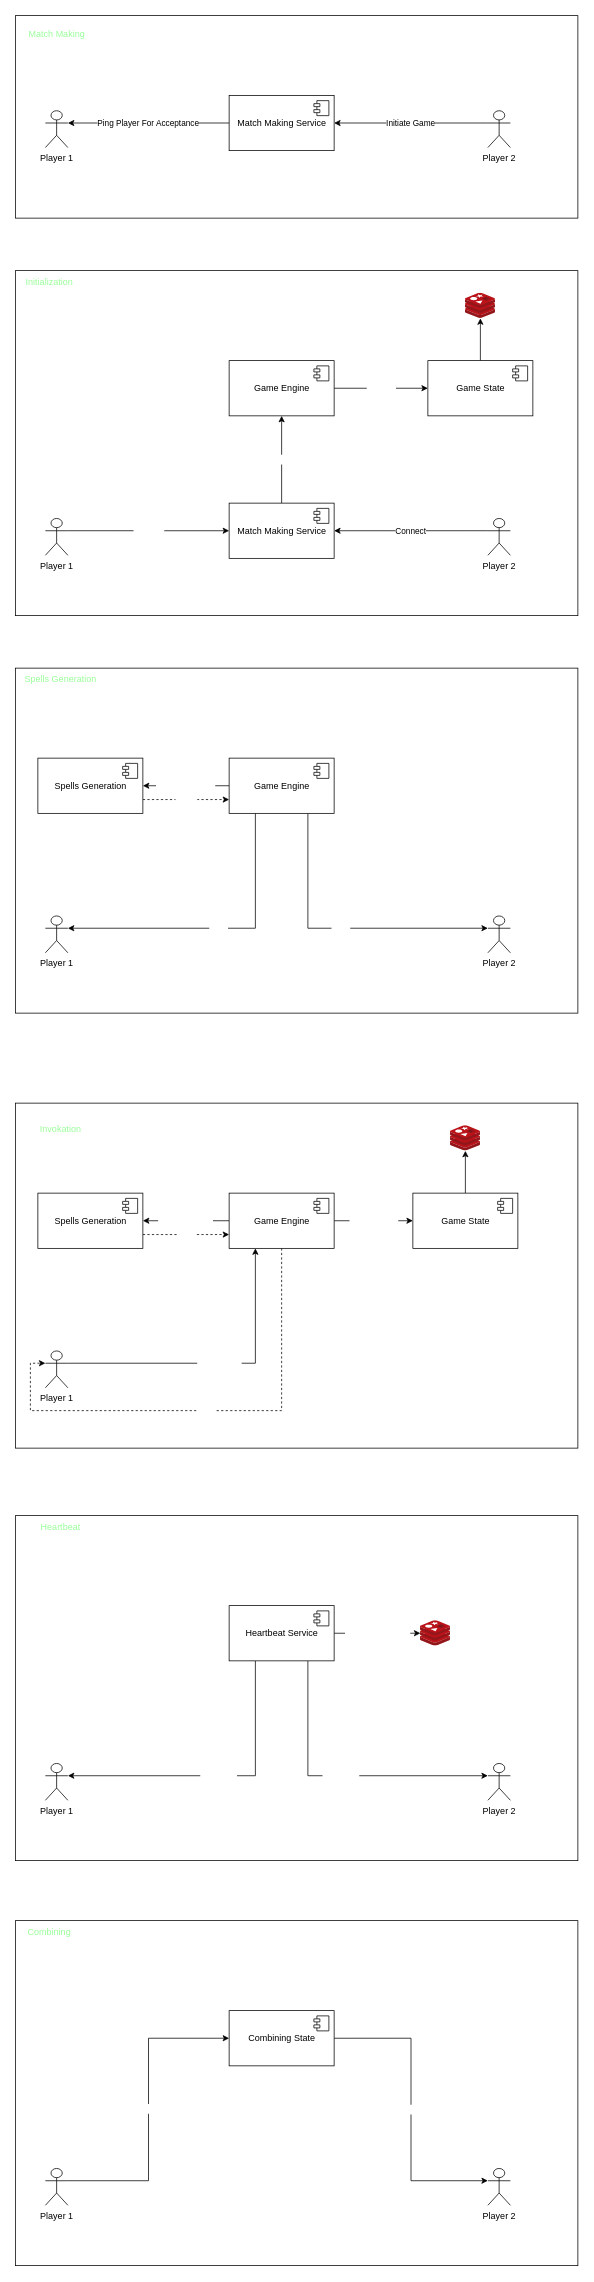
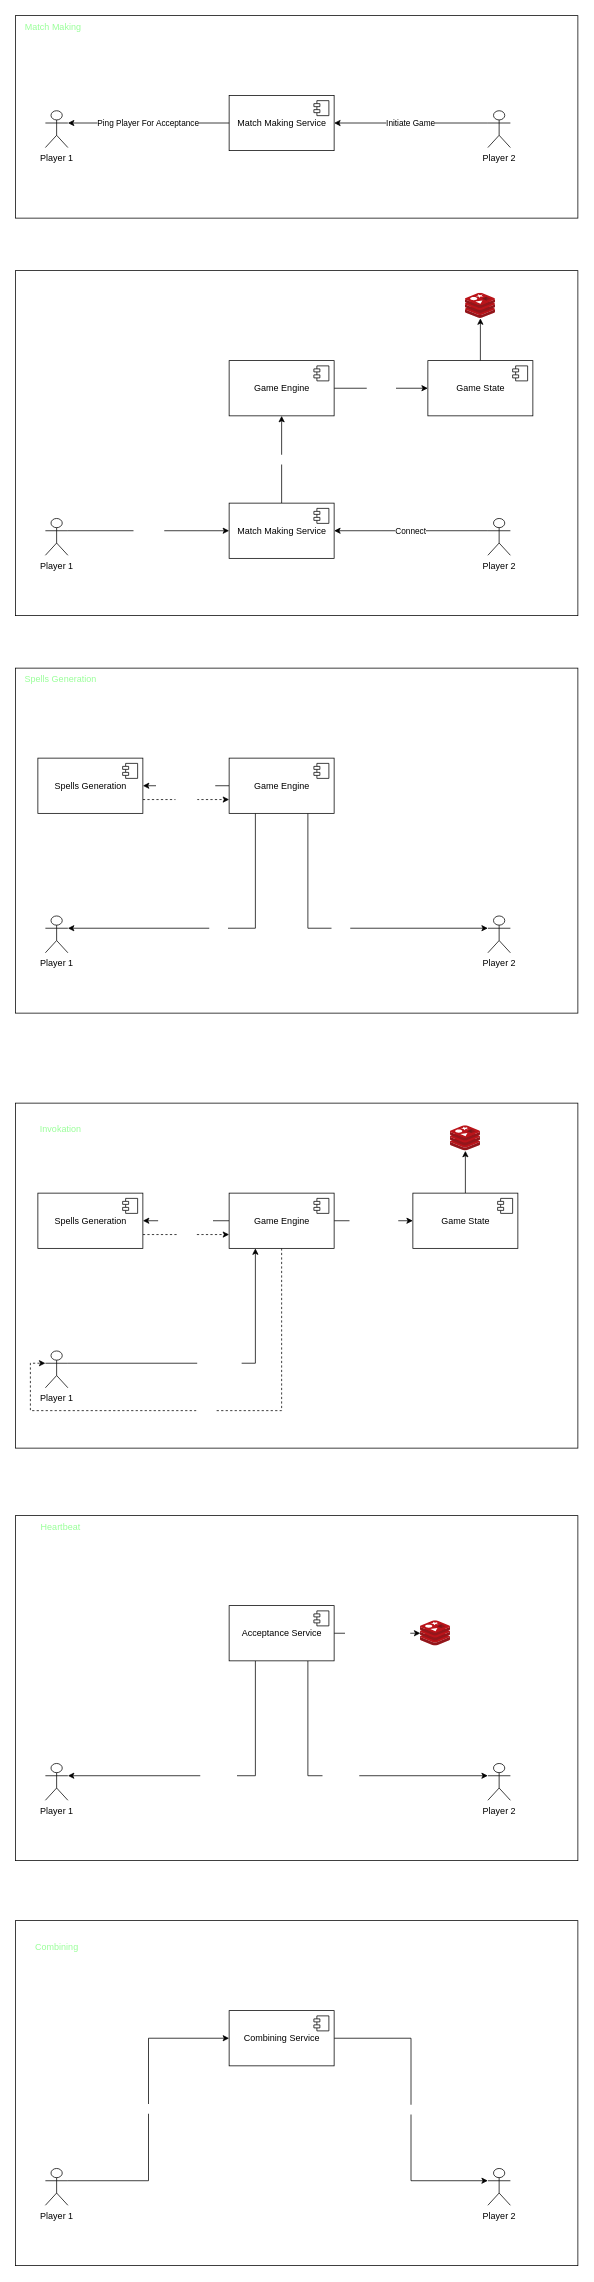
(57, 34) -> (53, 27)
(49, 282) -> none
(282, 1633) -> (282, 1633)
(49, 1932) -> (57, 1947)
(282, 2038) -> (282, 2038)
